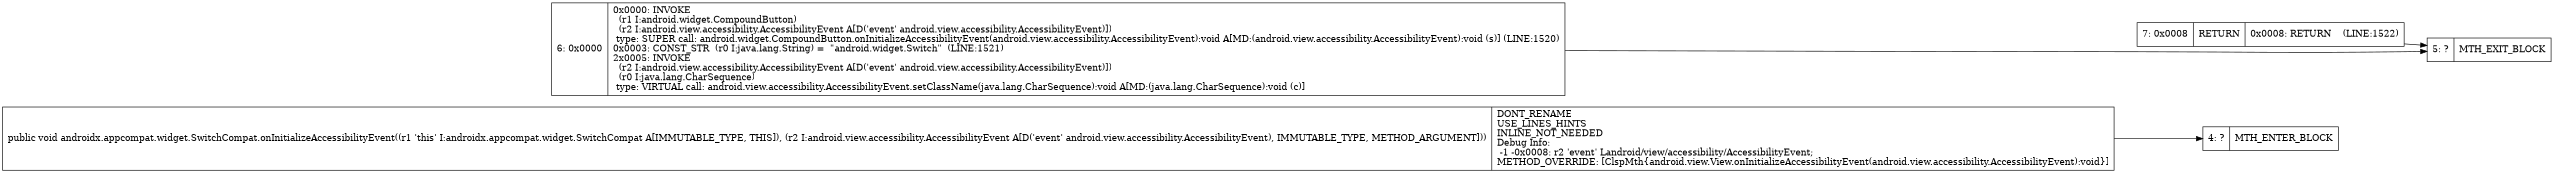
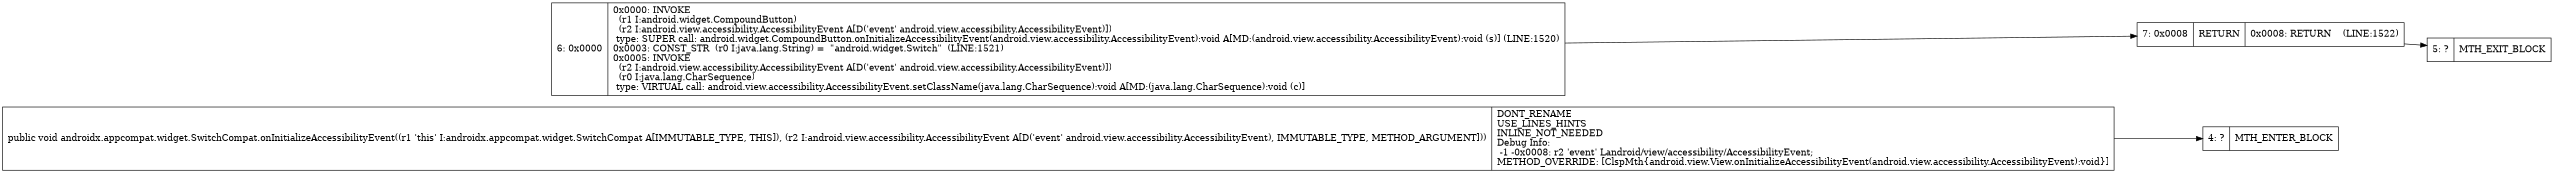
(1993, 52) -> (1848, 40)
(655, 58) -> (655, 58)
